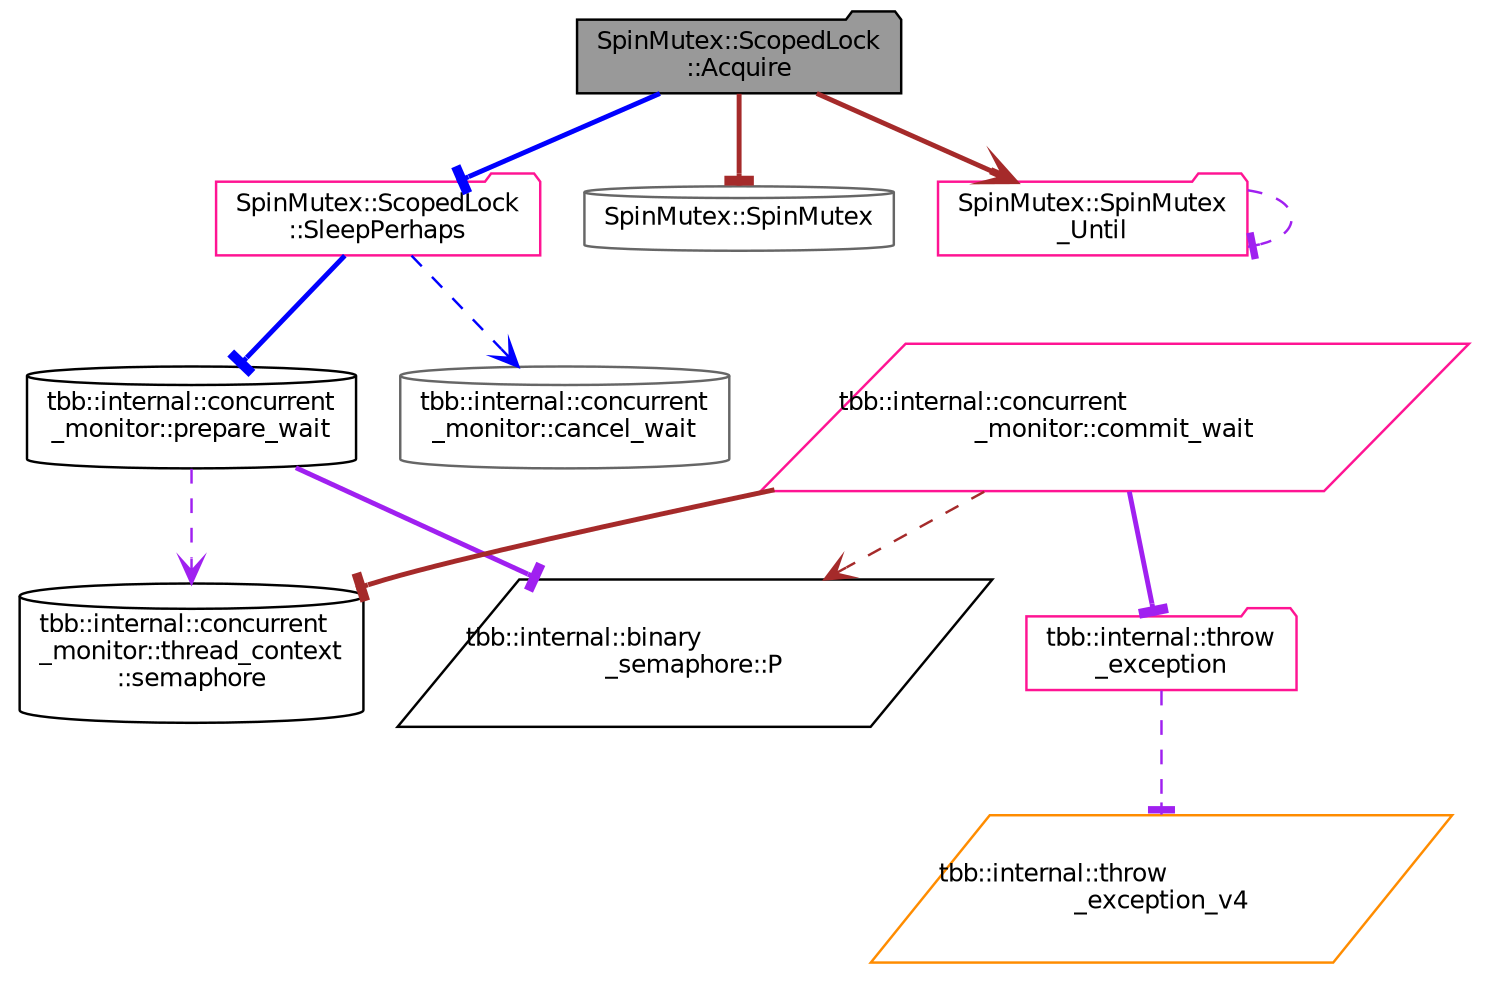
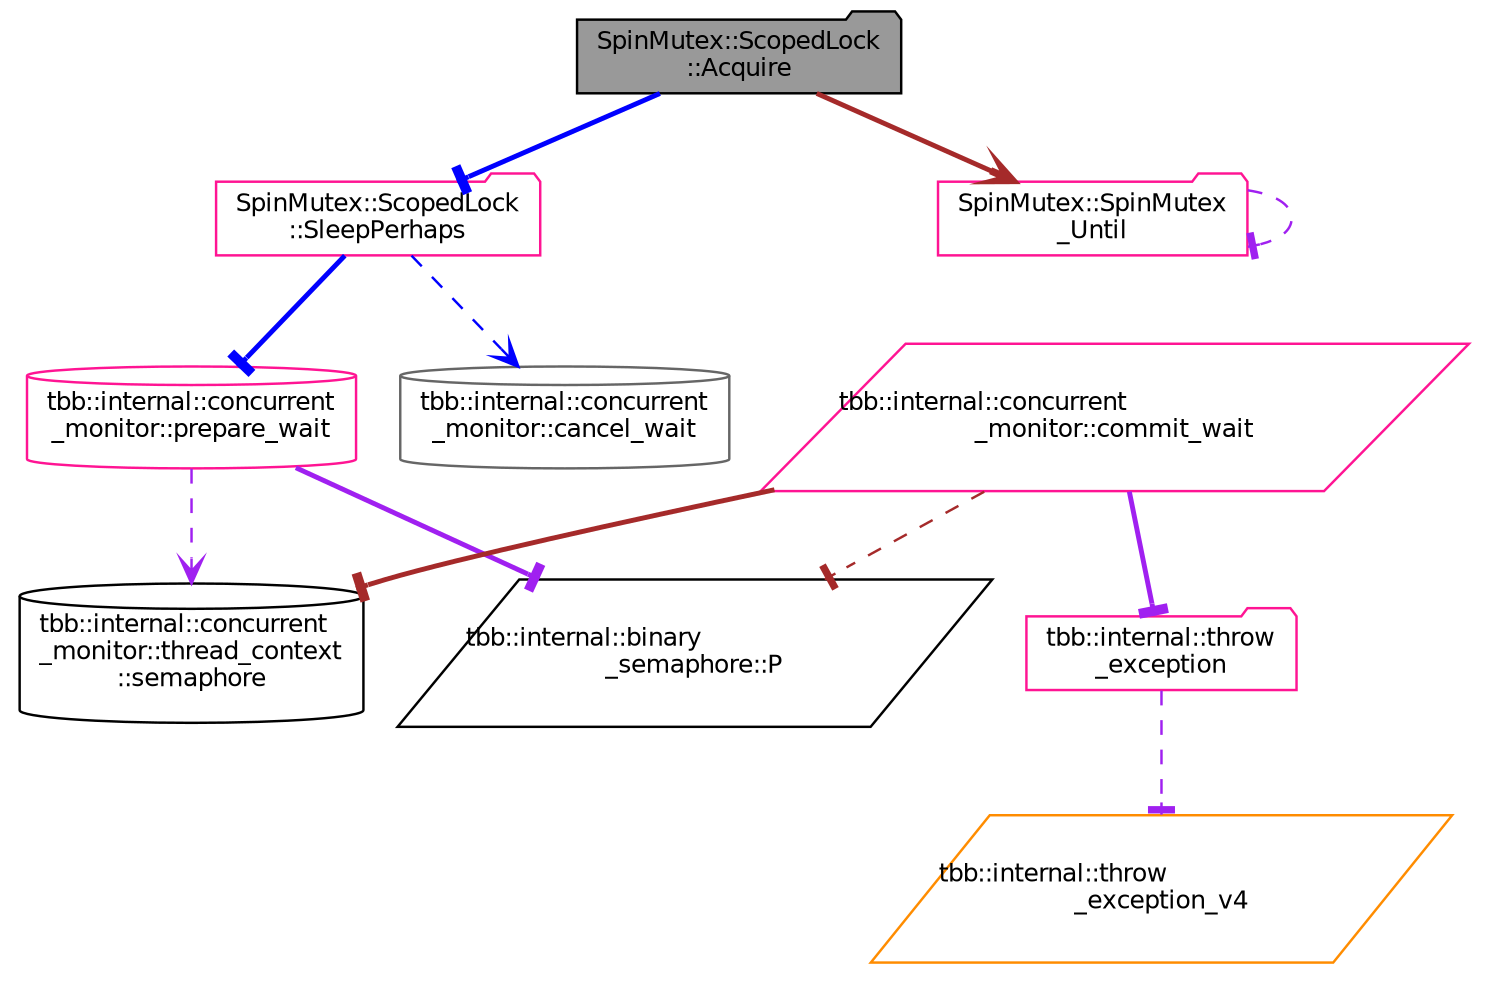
(739, 219) -> none
(192, 417) -> (192, 417)
(915, 530) -> (915, 530)
